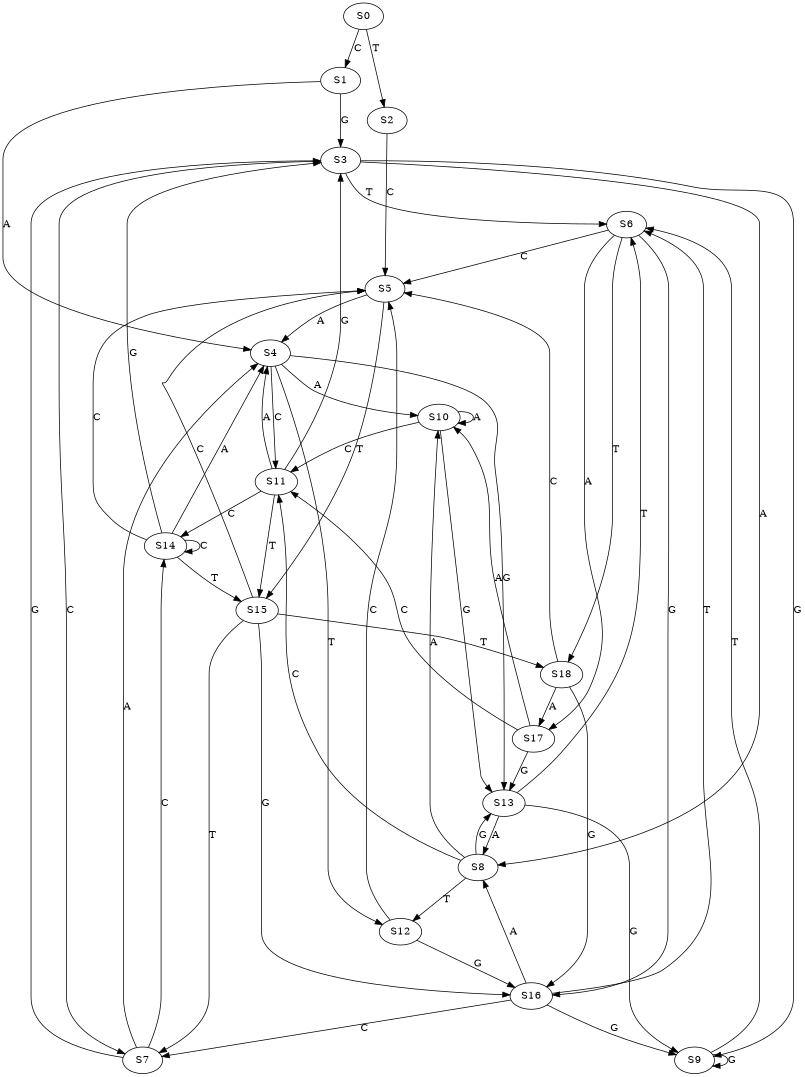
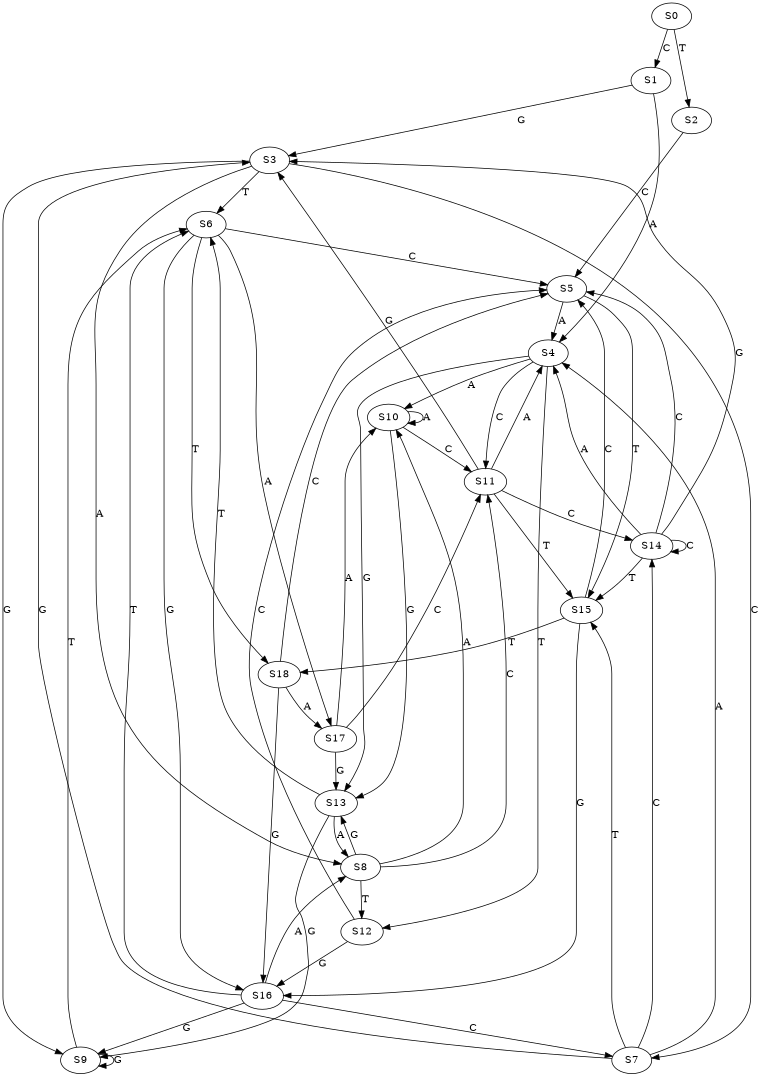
(209, 838) -> (612, 837)
